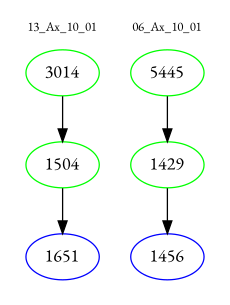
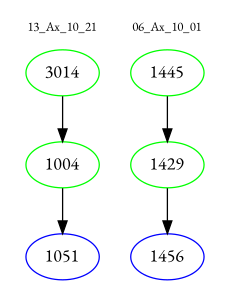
(63, 27) -> (63, 27)
(167, 73) -> (167, 73)
(63, 165) -> (63, 165)
(63, 257) -> (63, 257)
